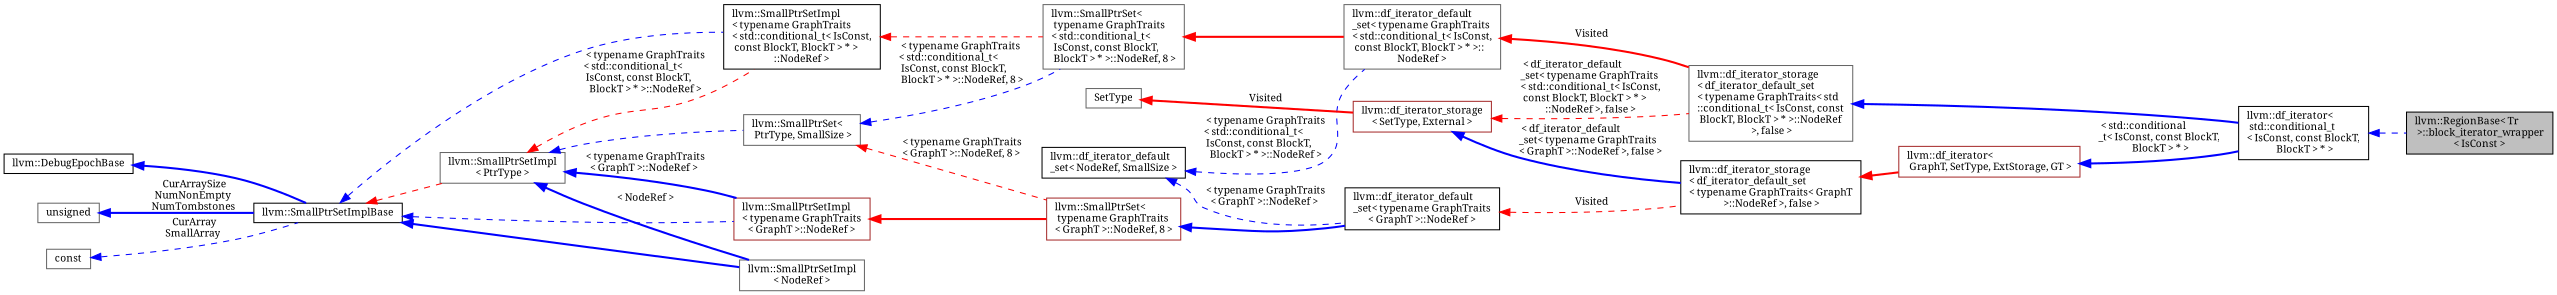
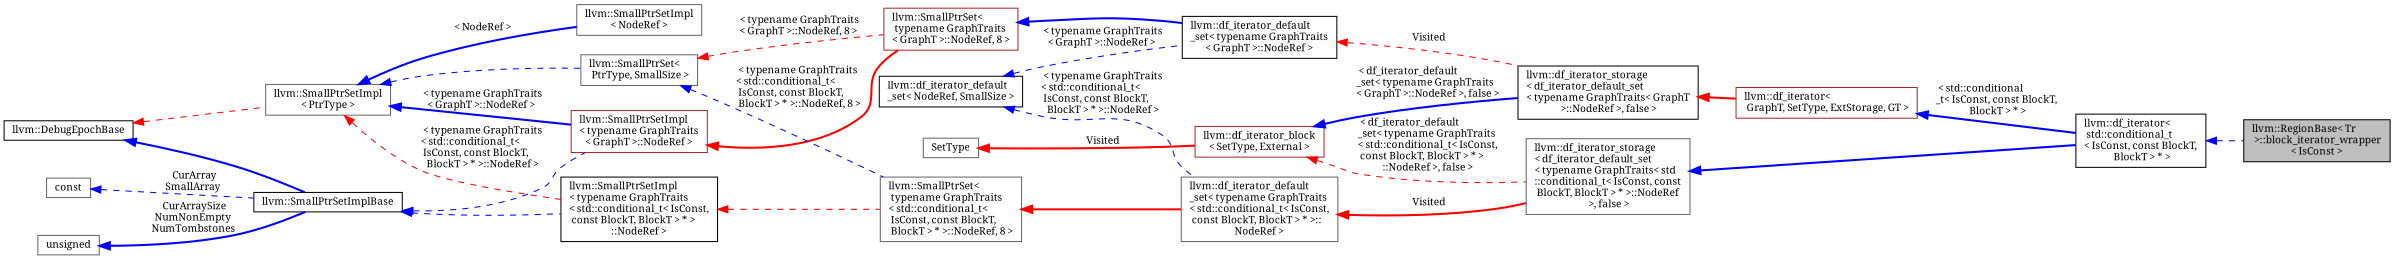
(1422, 117) -> (1260, 142)
(410, 192) -> (205, 114)
(576, 246) -> none
